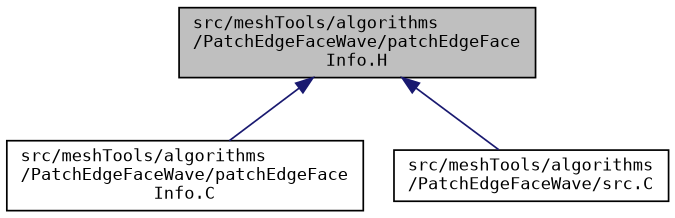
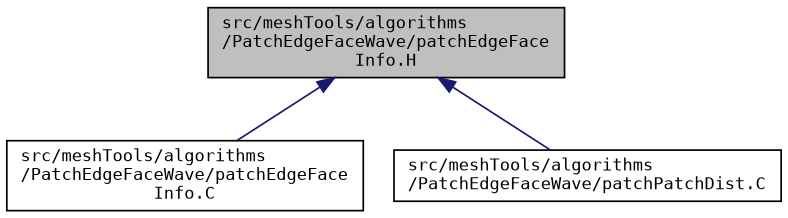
(531, 176) -> (588, 176)
